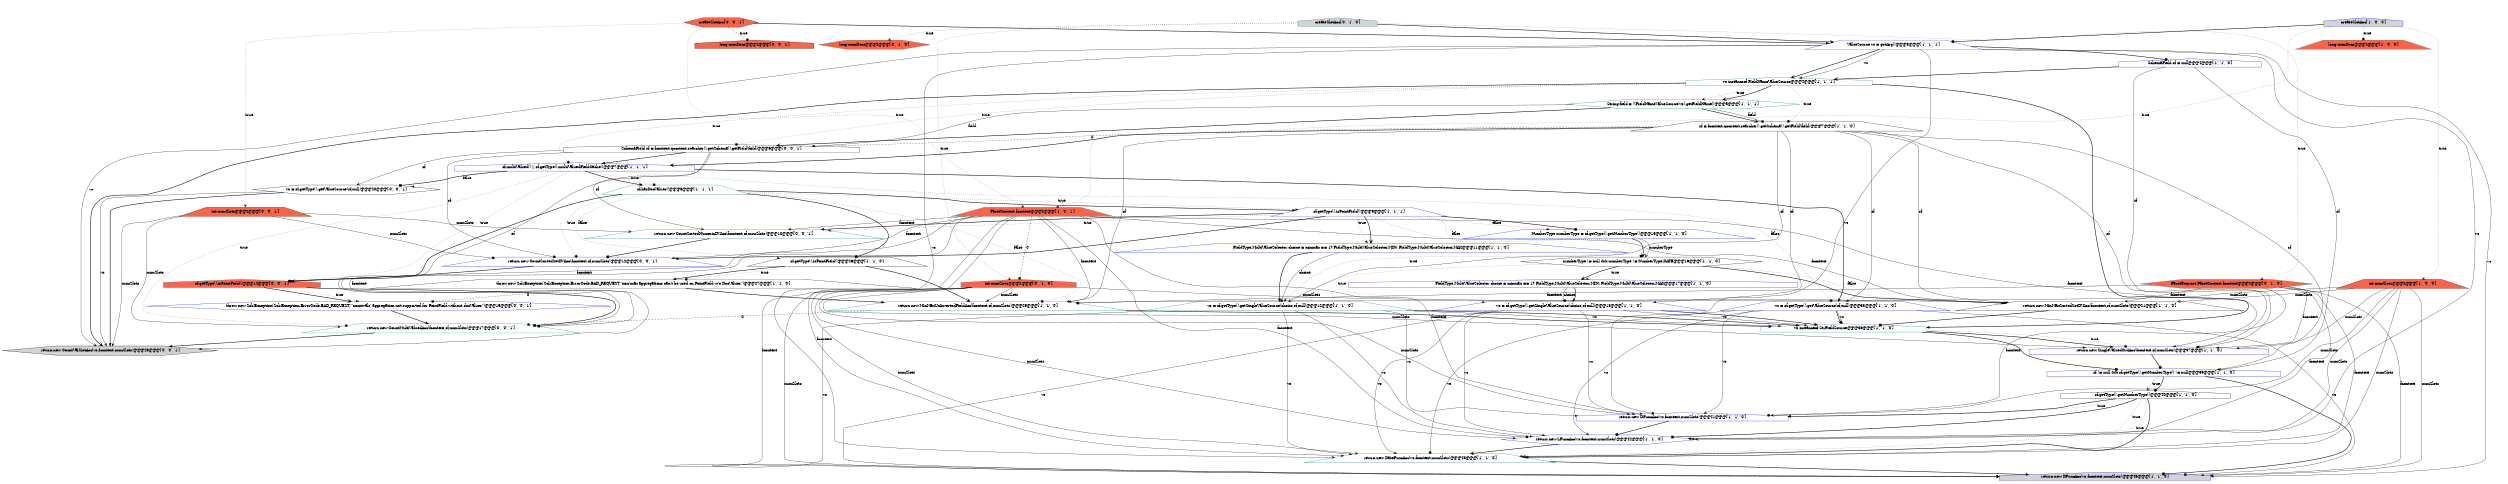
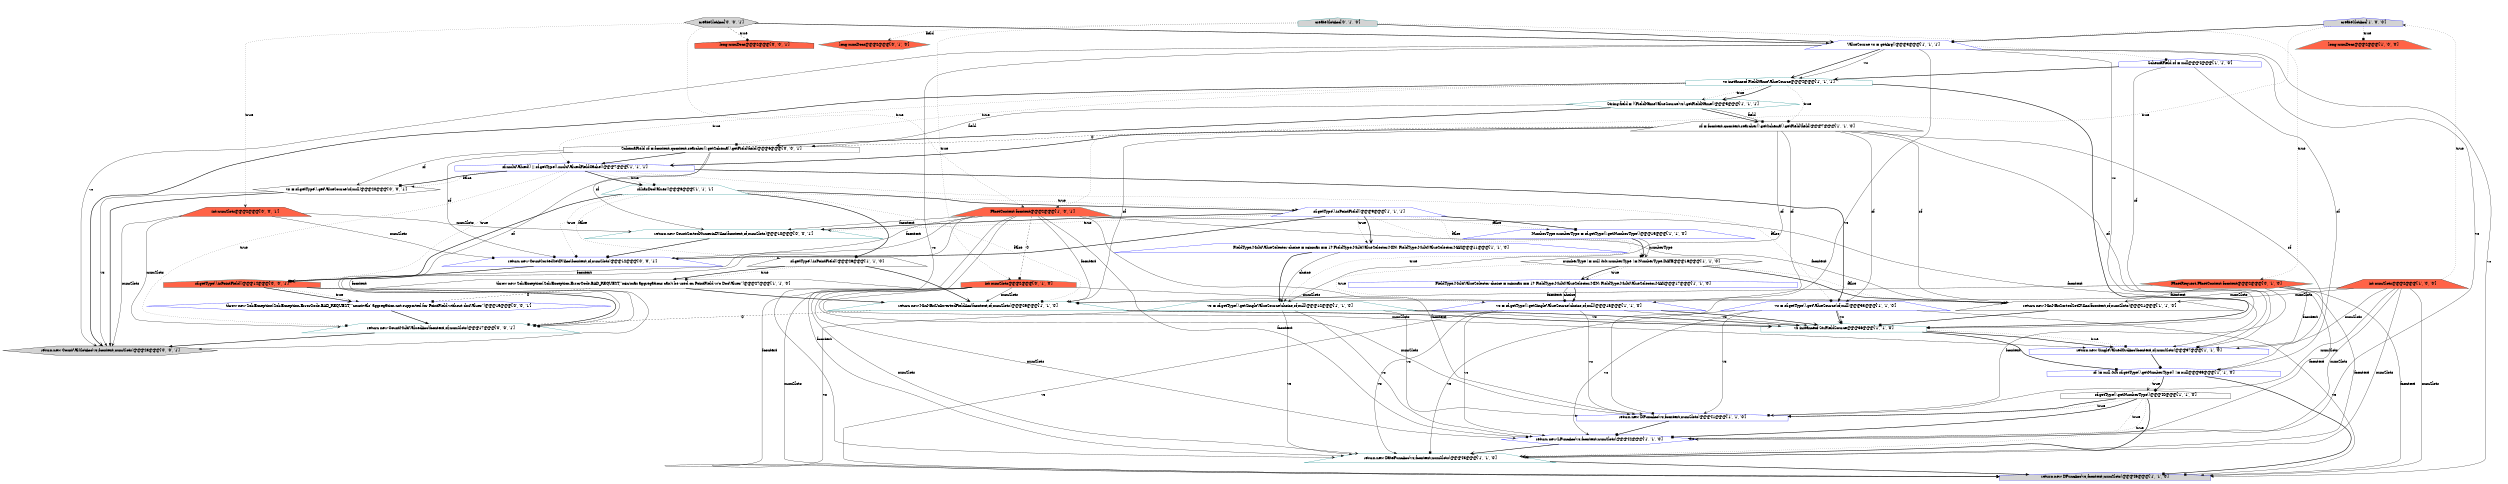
(721, 22) -> (721, 22)
(930, 34) -> (930, 34)
(2092, 52) -> (2092, 52)
(2439, 140) -> (2456, 145)
none -> (2126, 290)
